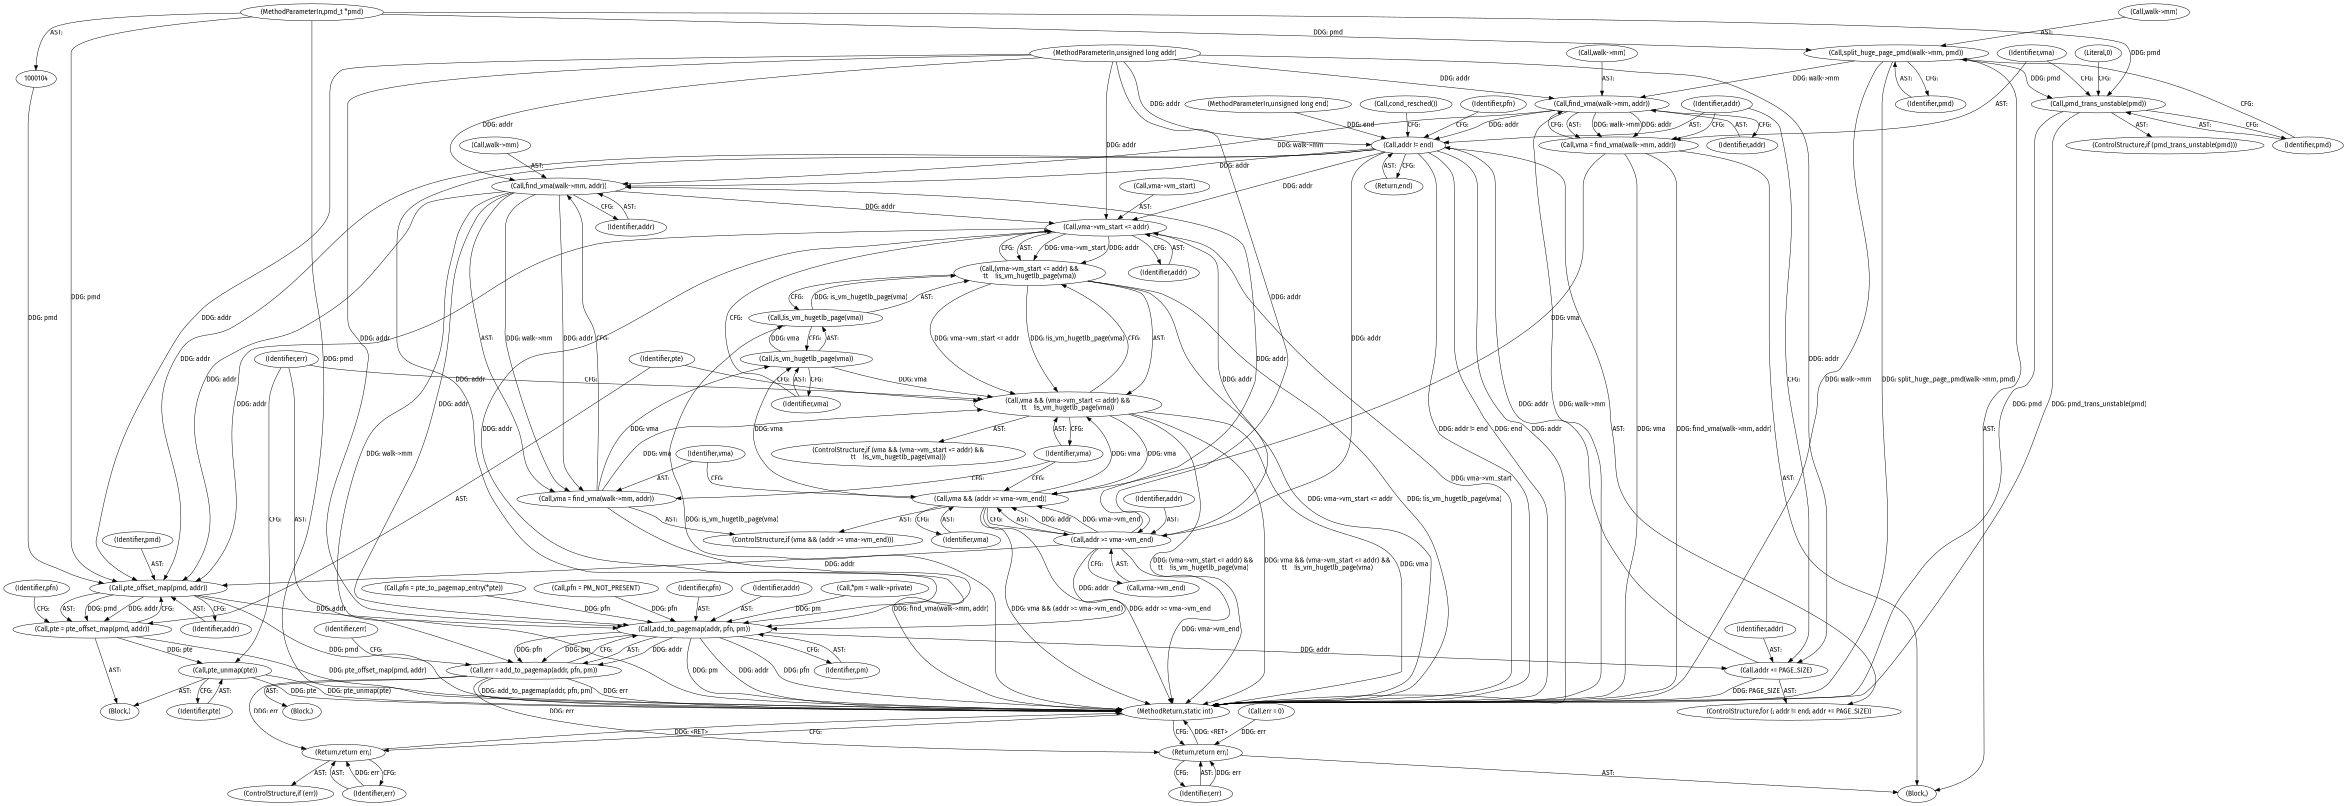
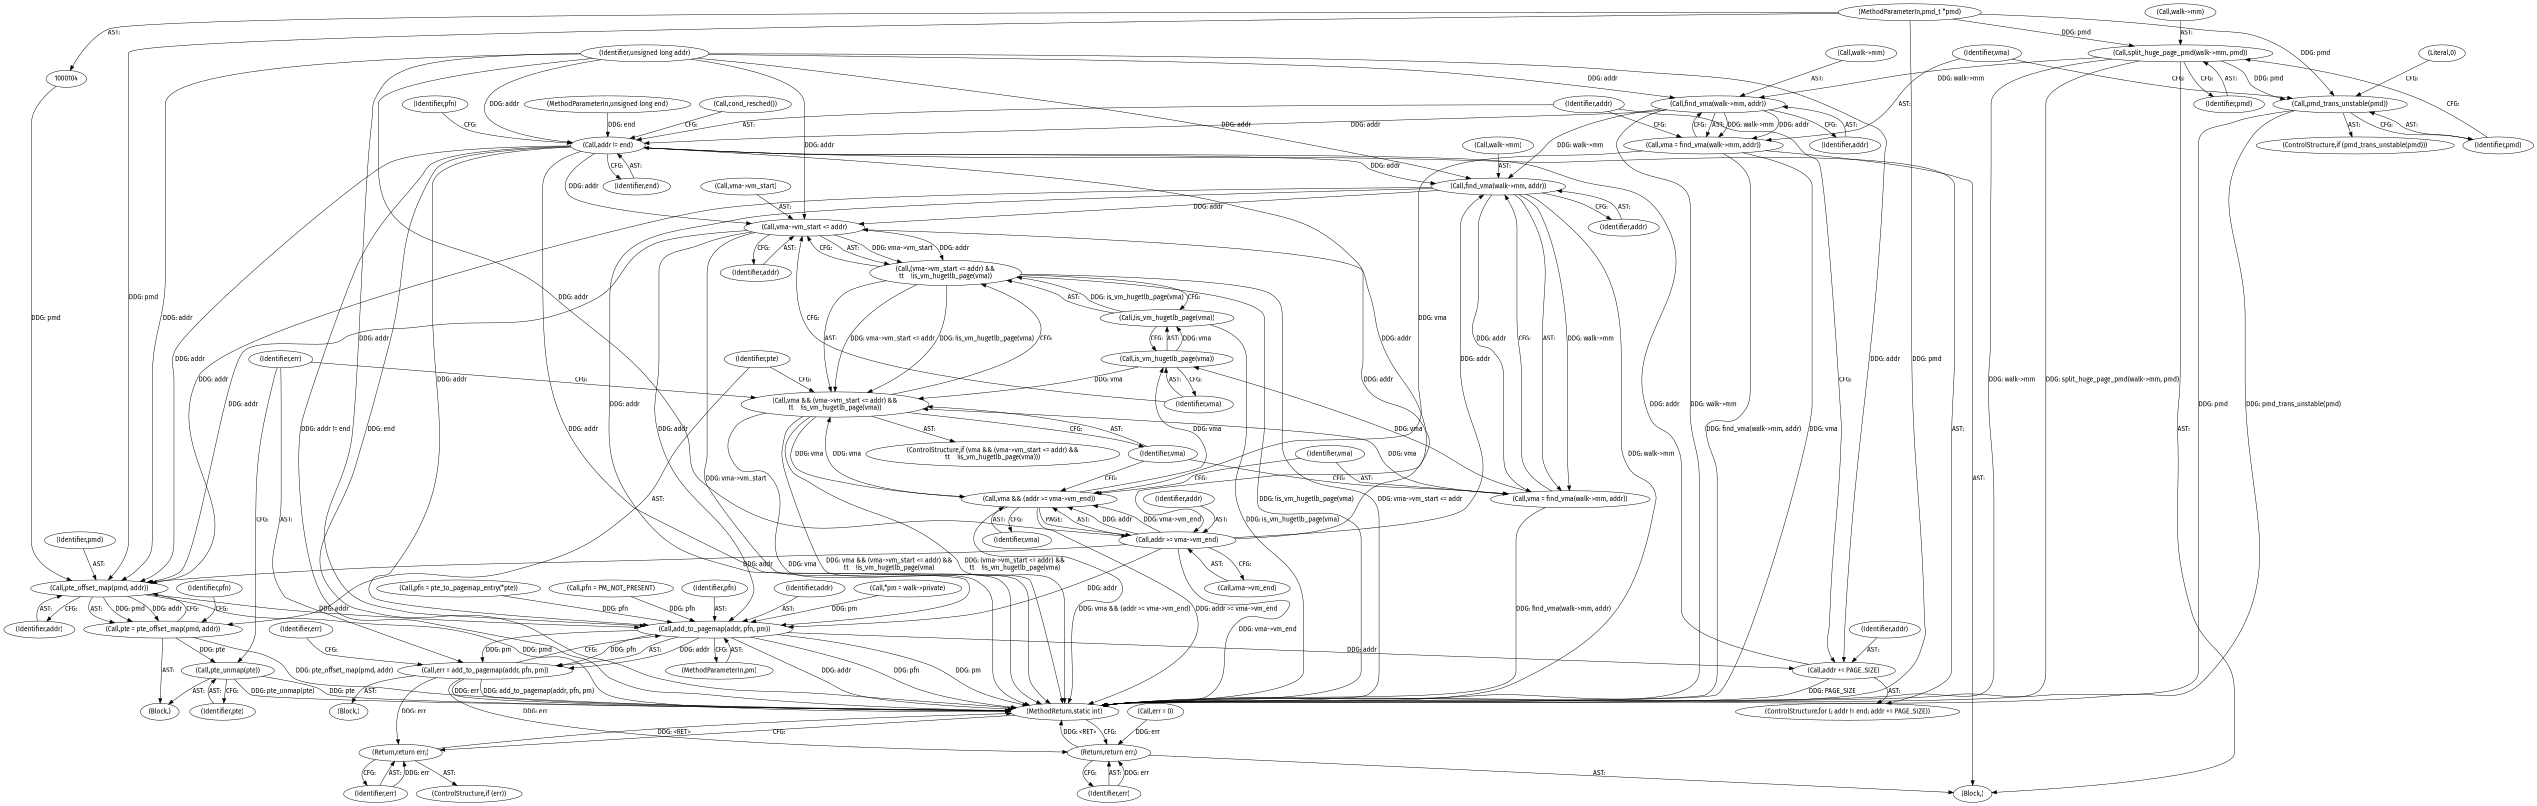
(1115, 53) -> (645, 53)
(1394, 187) -> (637, 187)
(997, 520) -> (1055, 520)
(813, 540) -> none
(847, 671) -> (719, 671)
